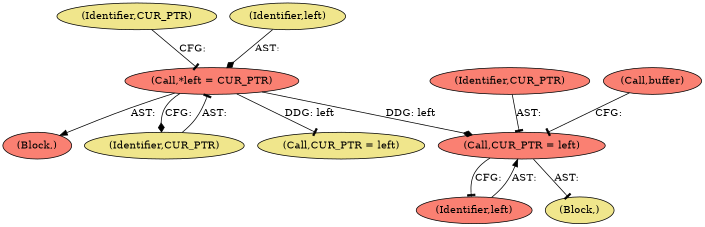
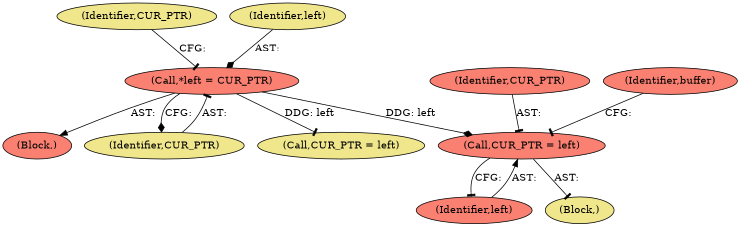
(653, 81) -> (670, 81)
